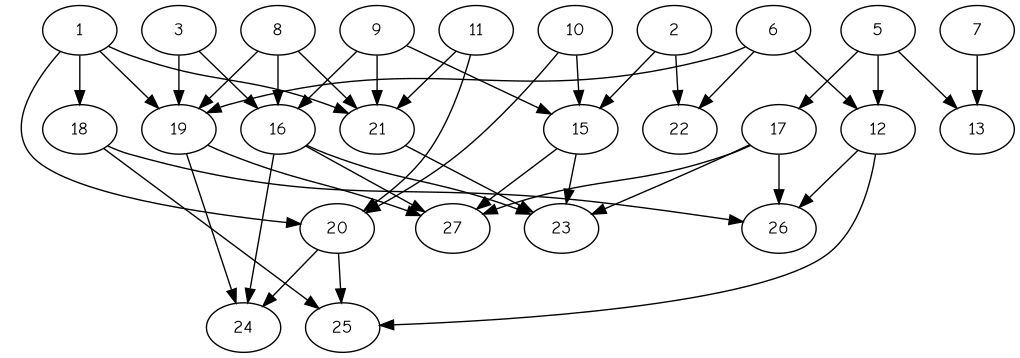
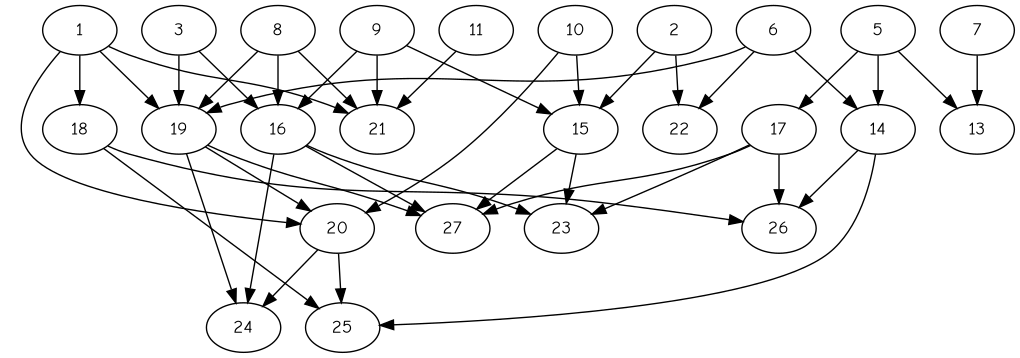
(878, 129) -> (878, 129)
(437, 138) -> (245, 171)
(463, 176) -> none
